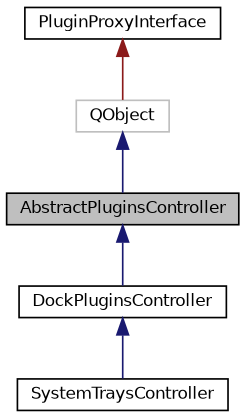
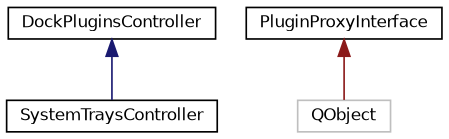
(123, 209) -> none
